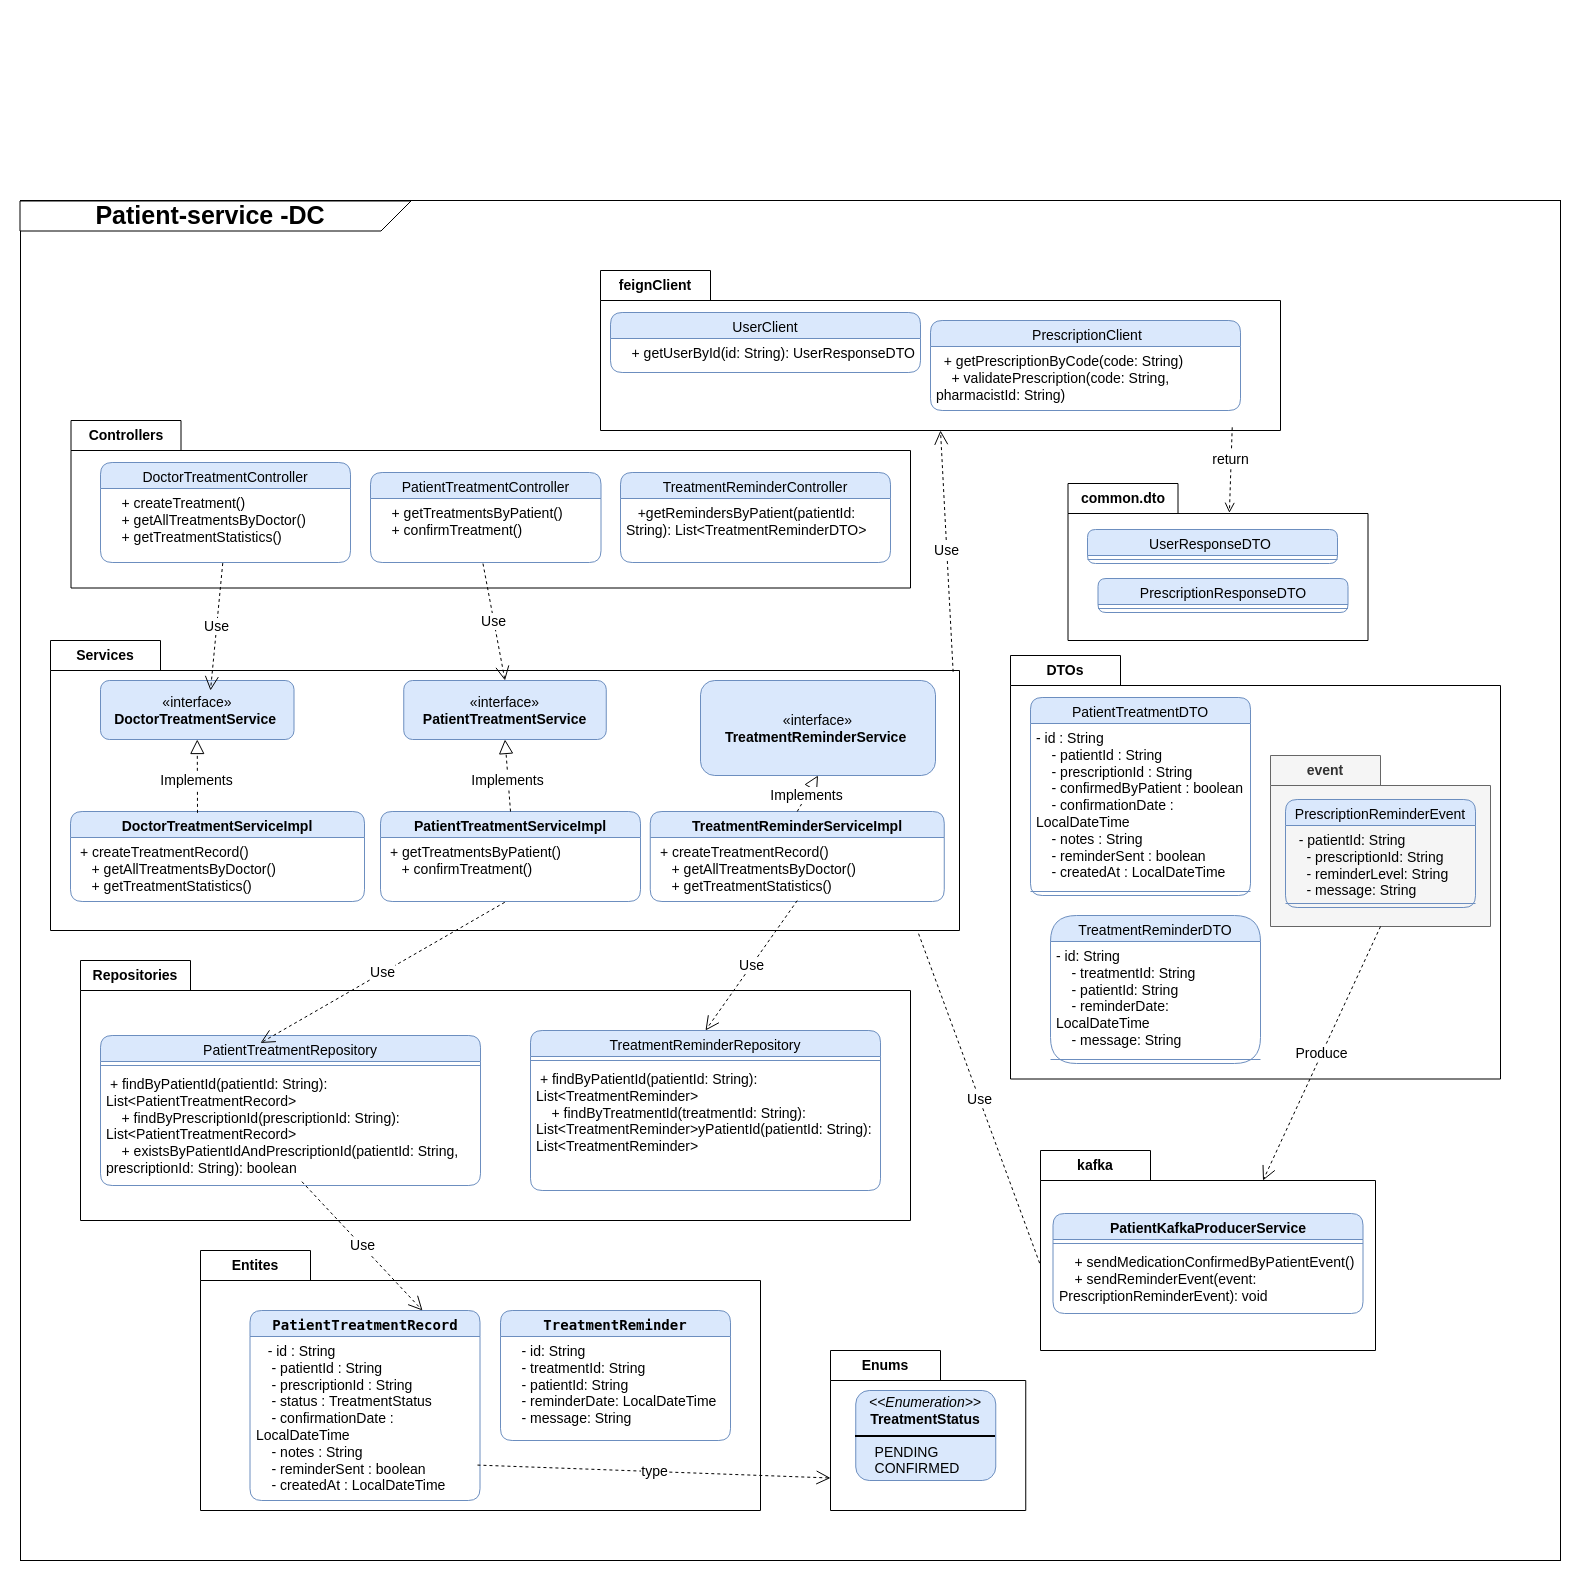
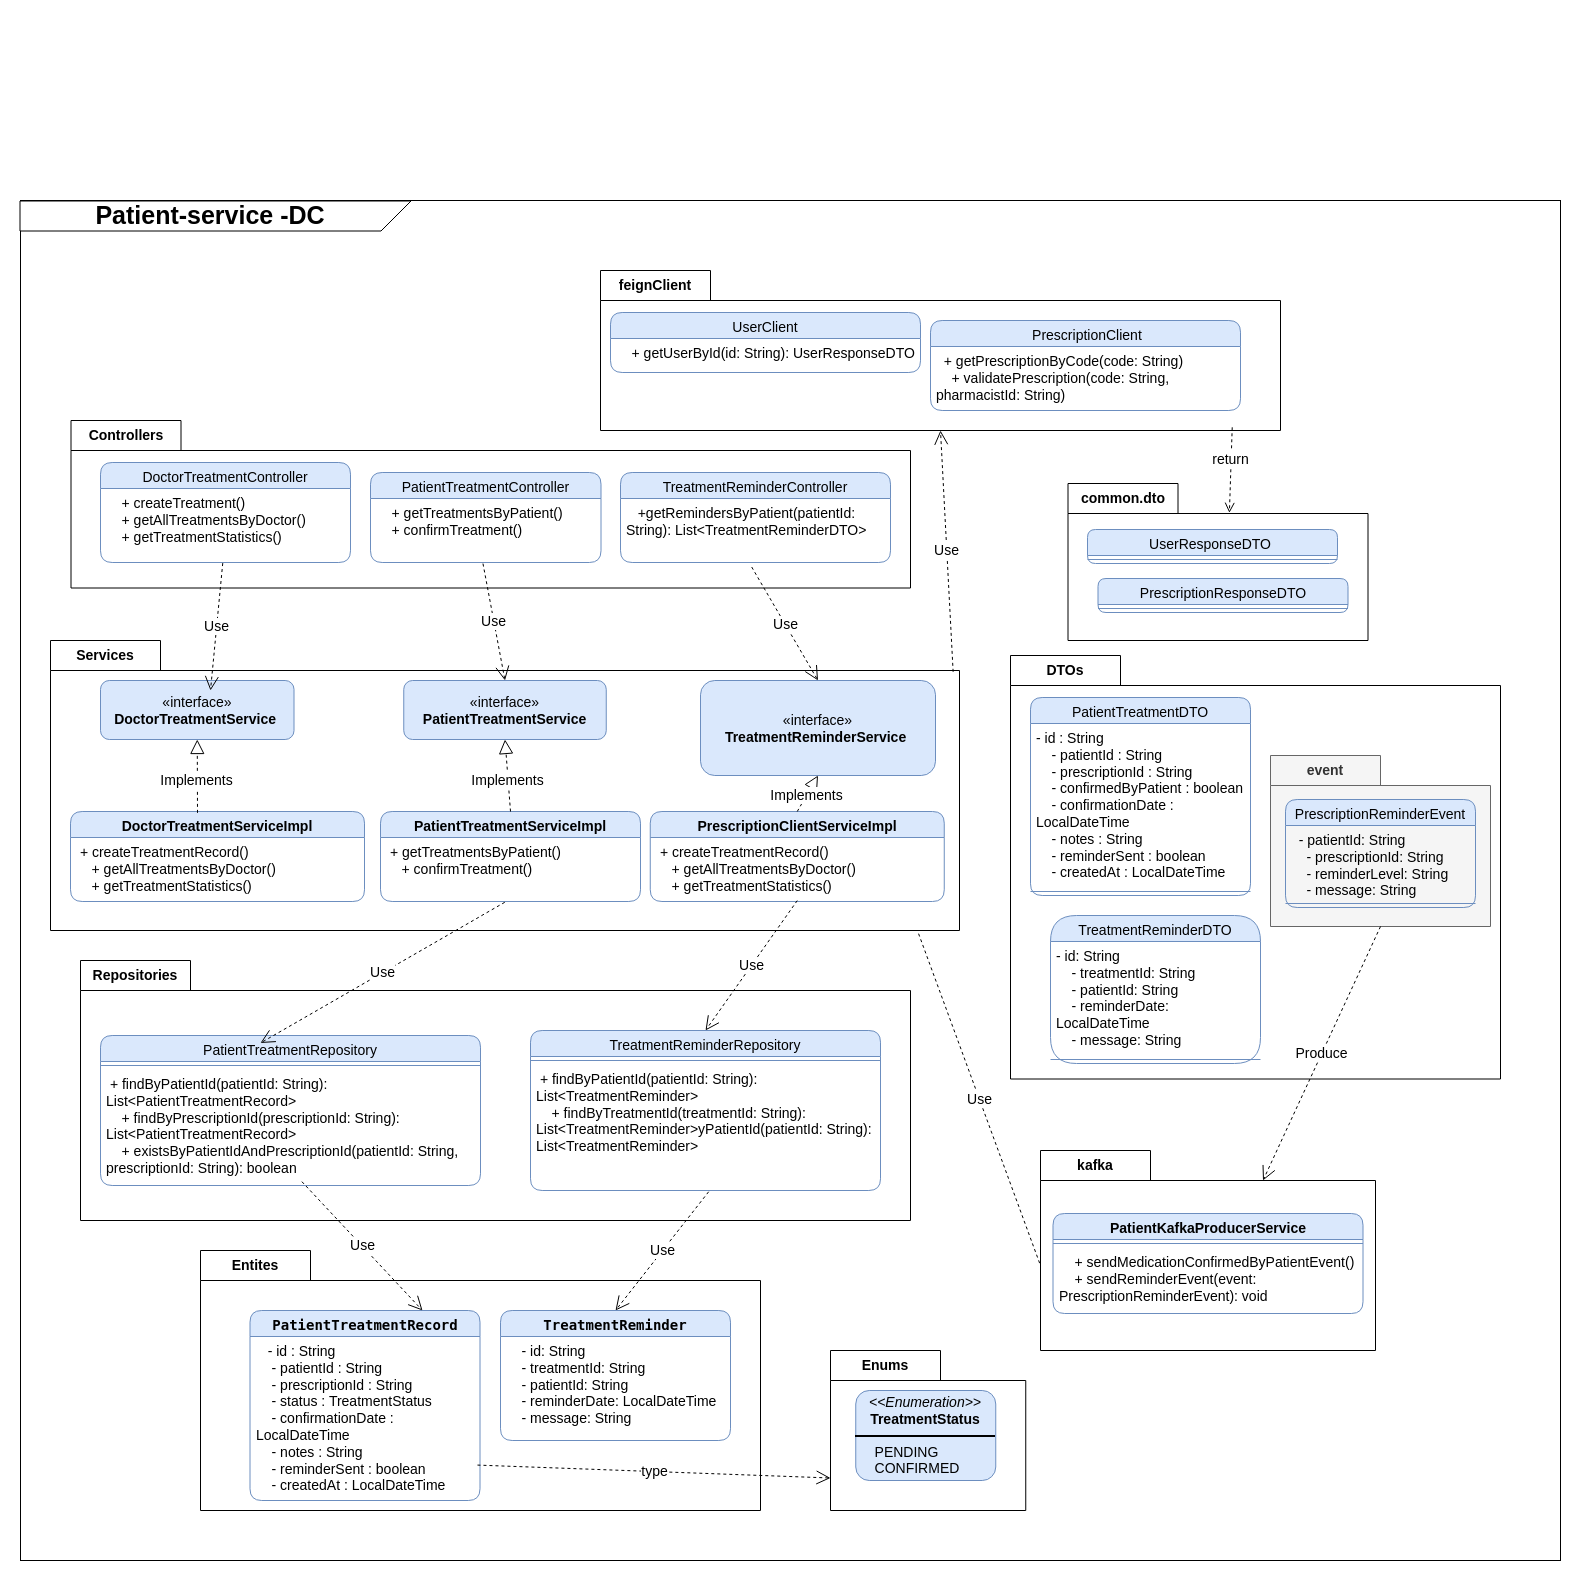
none -> (784, 622)
(798, 827) -> (798, 827)
none -> (663, 1250)
